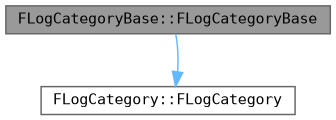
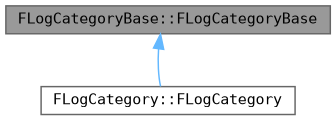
(178, 53) -> (158, 68)
